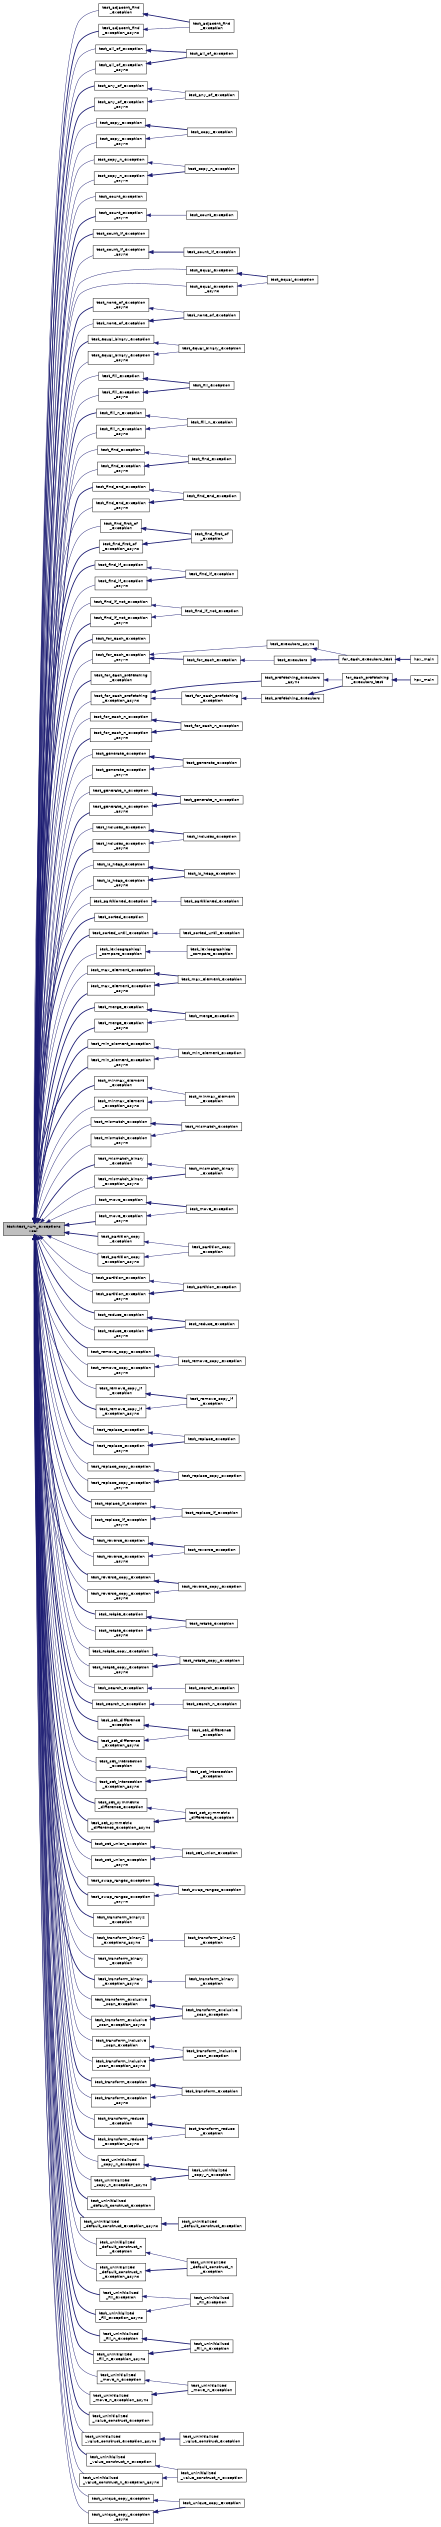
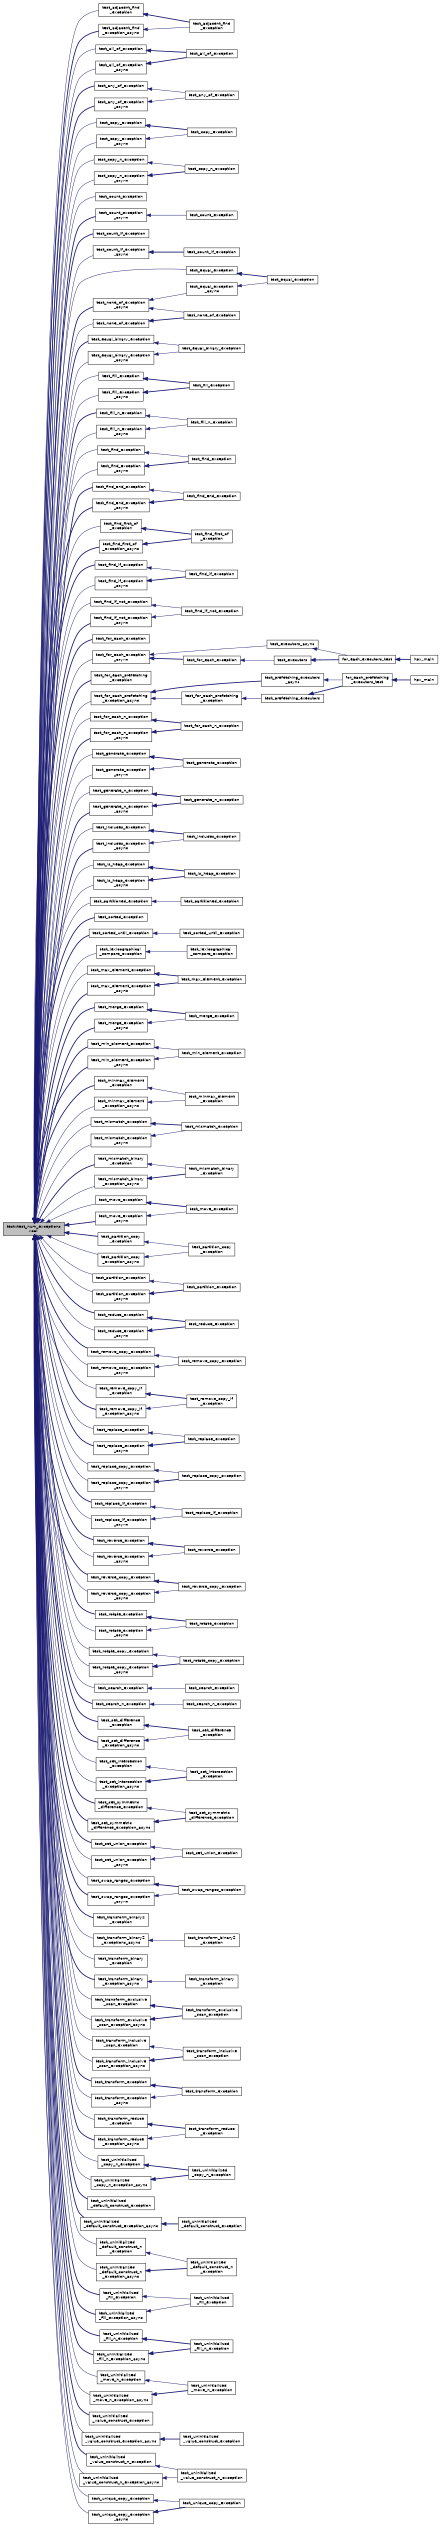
(46, 701) -> (170, 296)
(39, 857) -> (39, 857)
